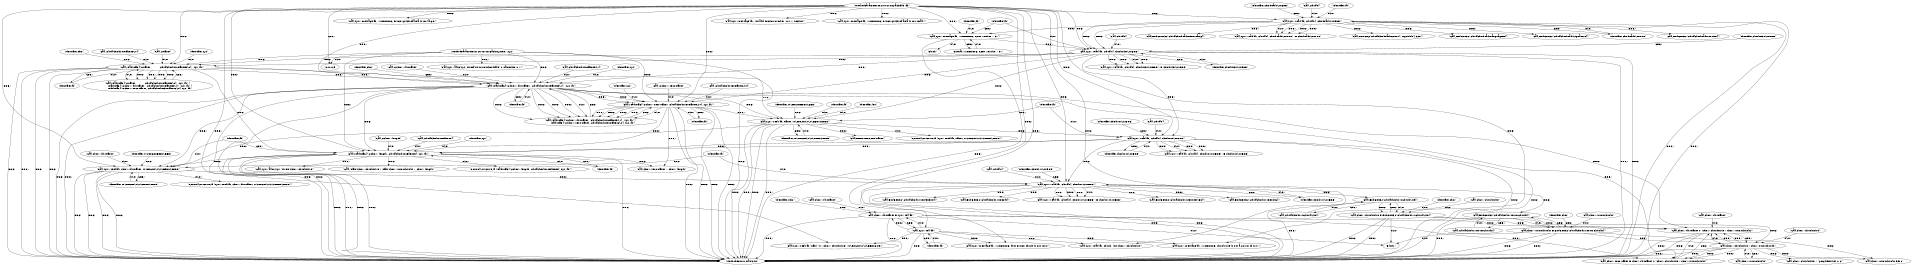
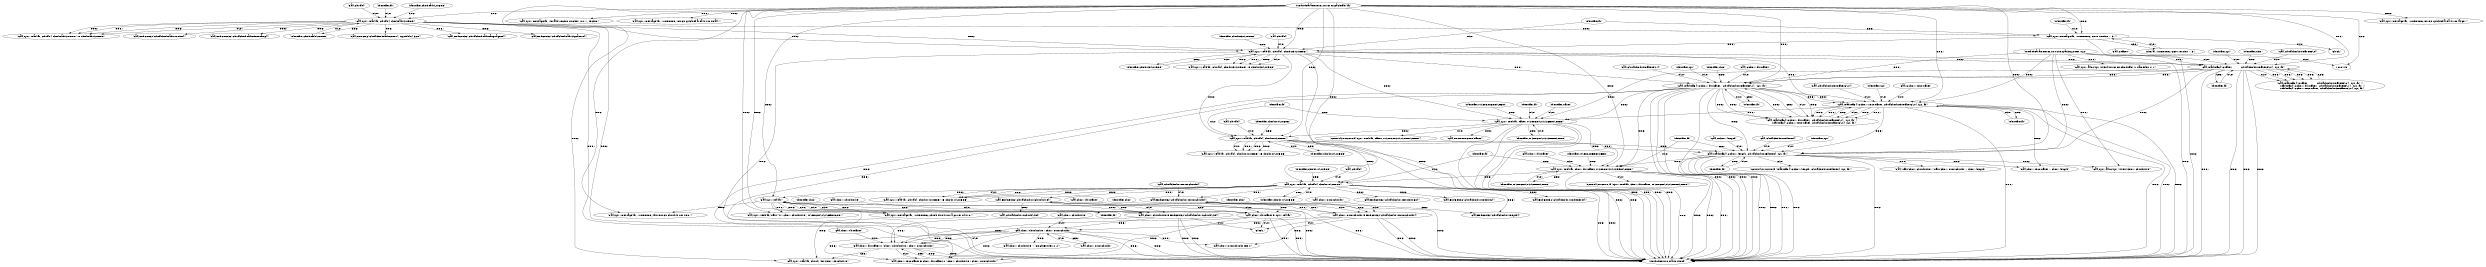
(330, 67) -> (2342, 67)
(868, 105) -> (1561, 105)
none -> (2081, 113)
none -> (982, 190)
(1329, 207) -> none
(1496, 224) -> (1351, 205)
(1741, 236) -> (857, 253)
(742, 261) -> (1667, 261)
